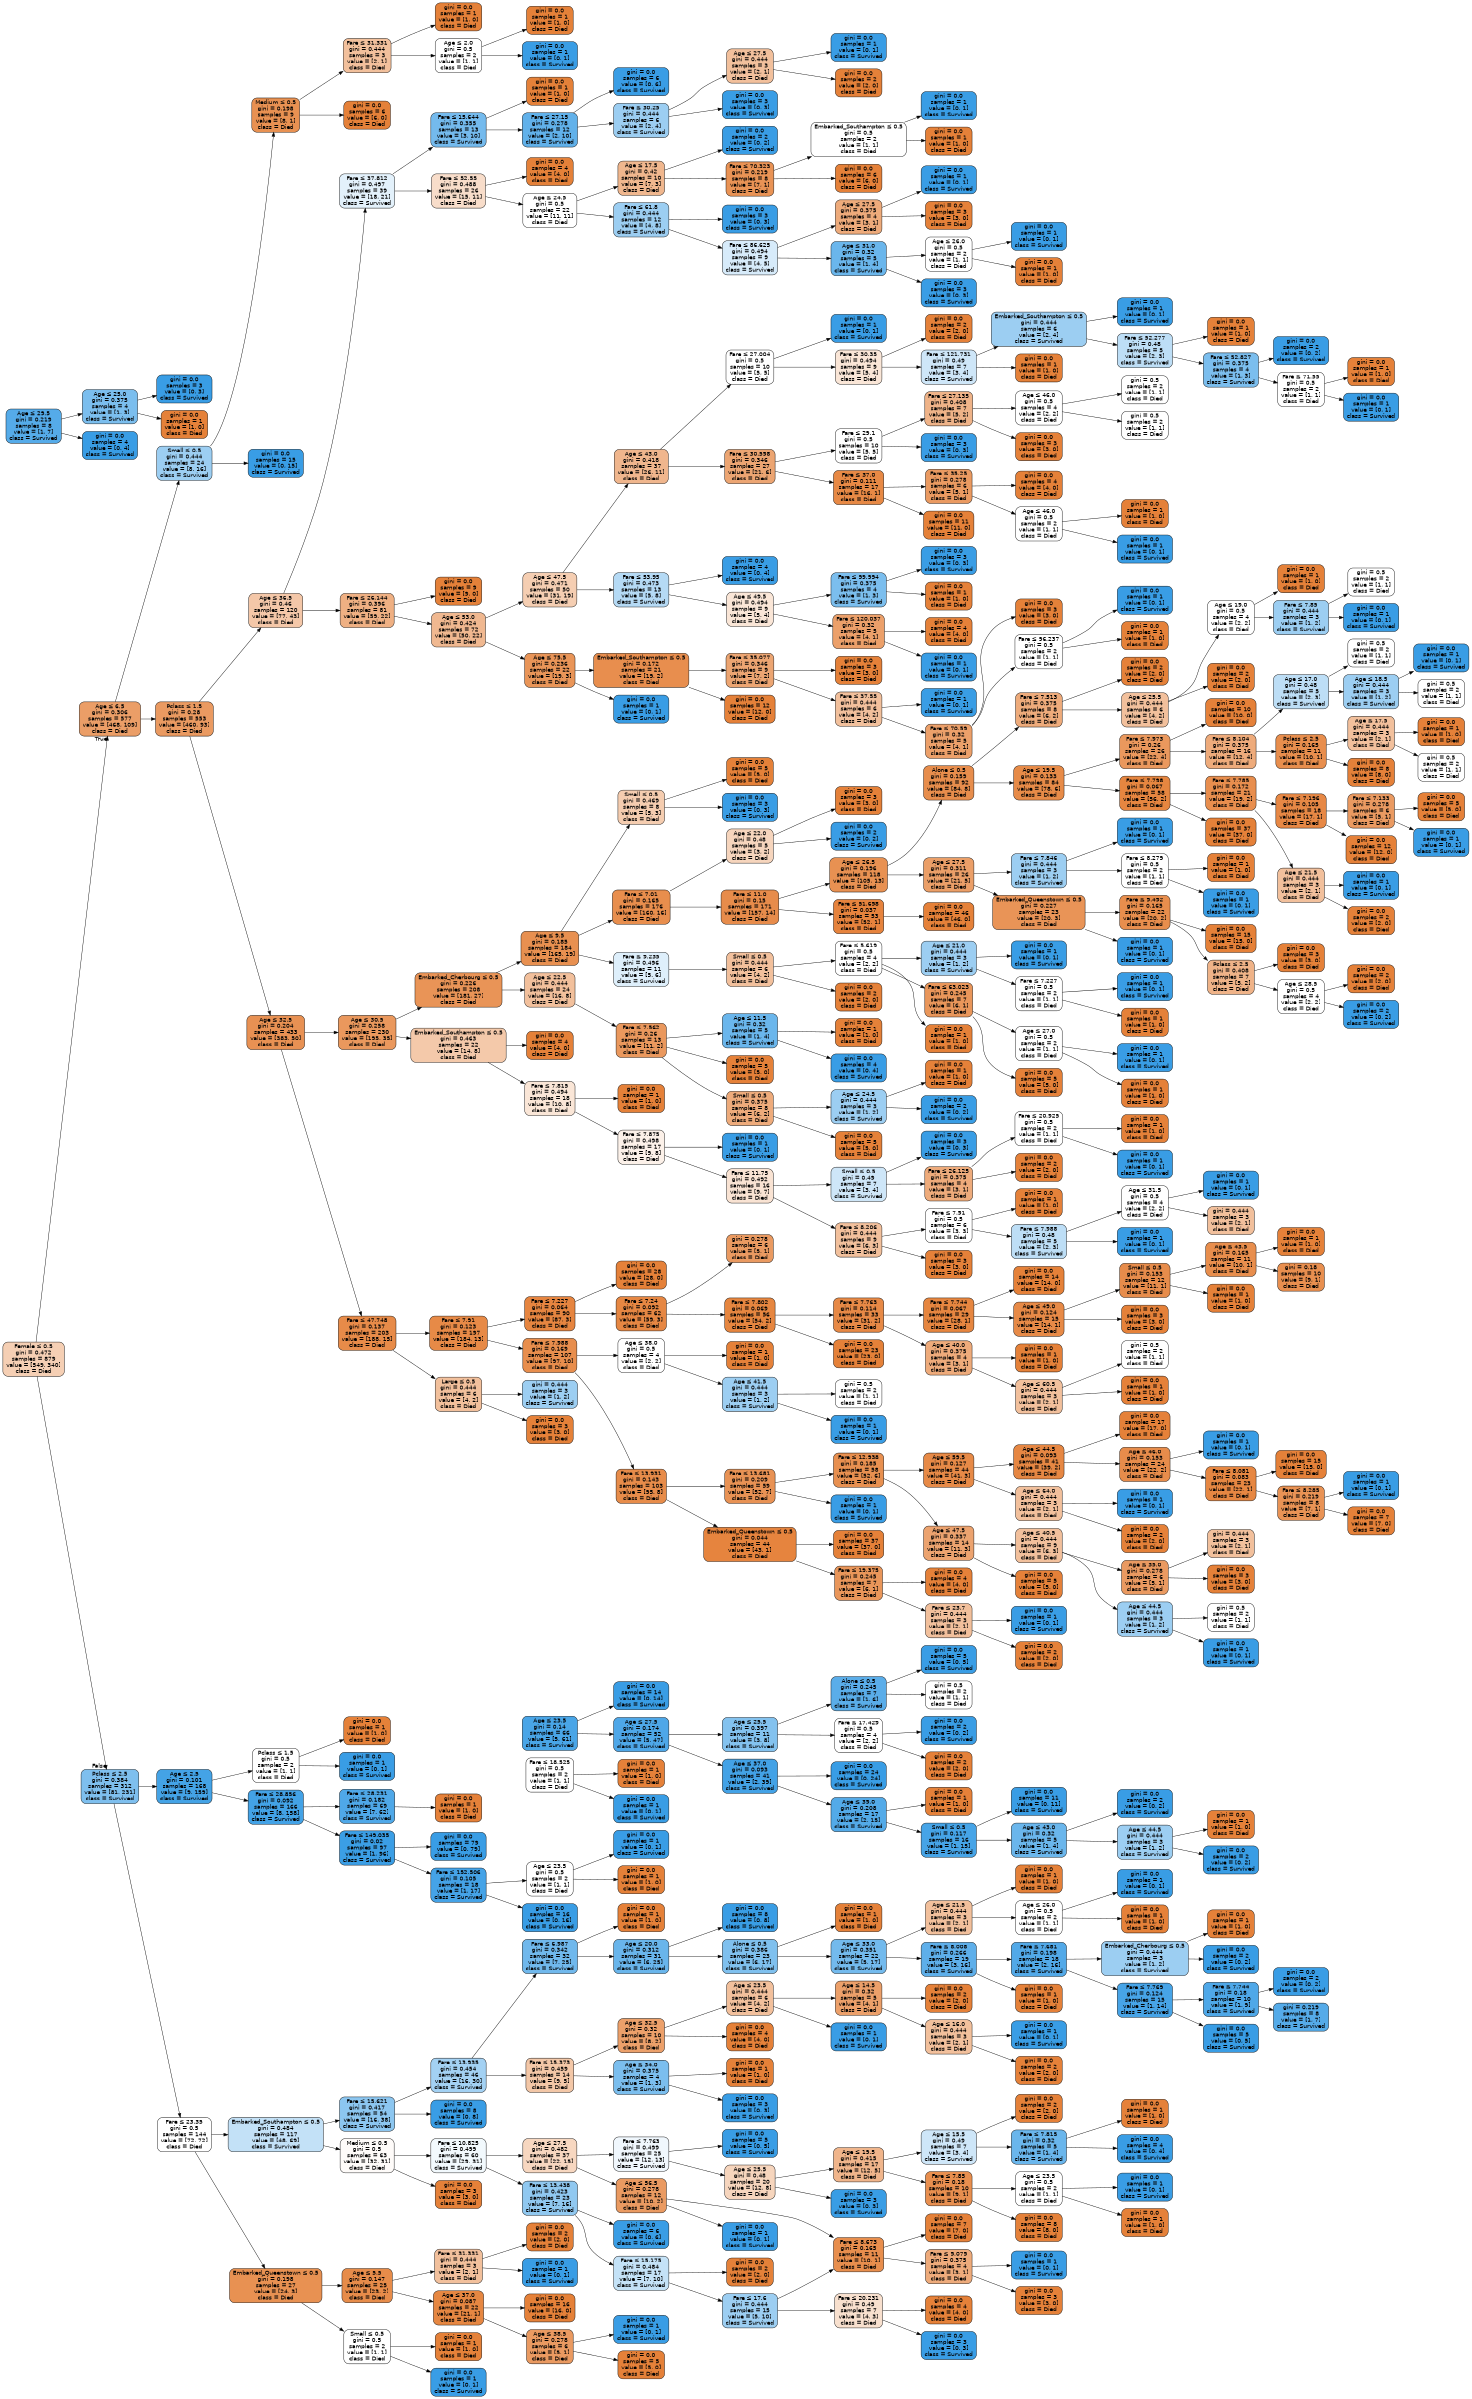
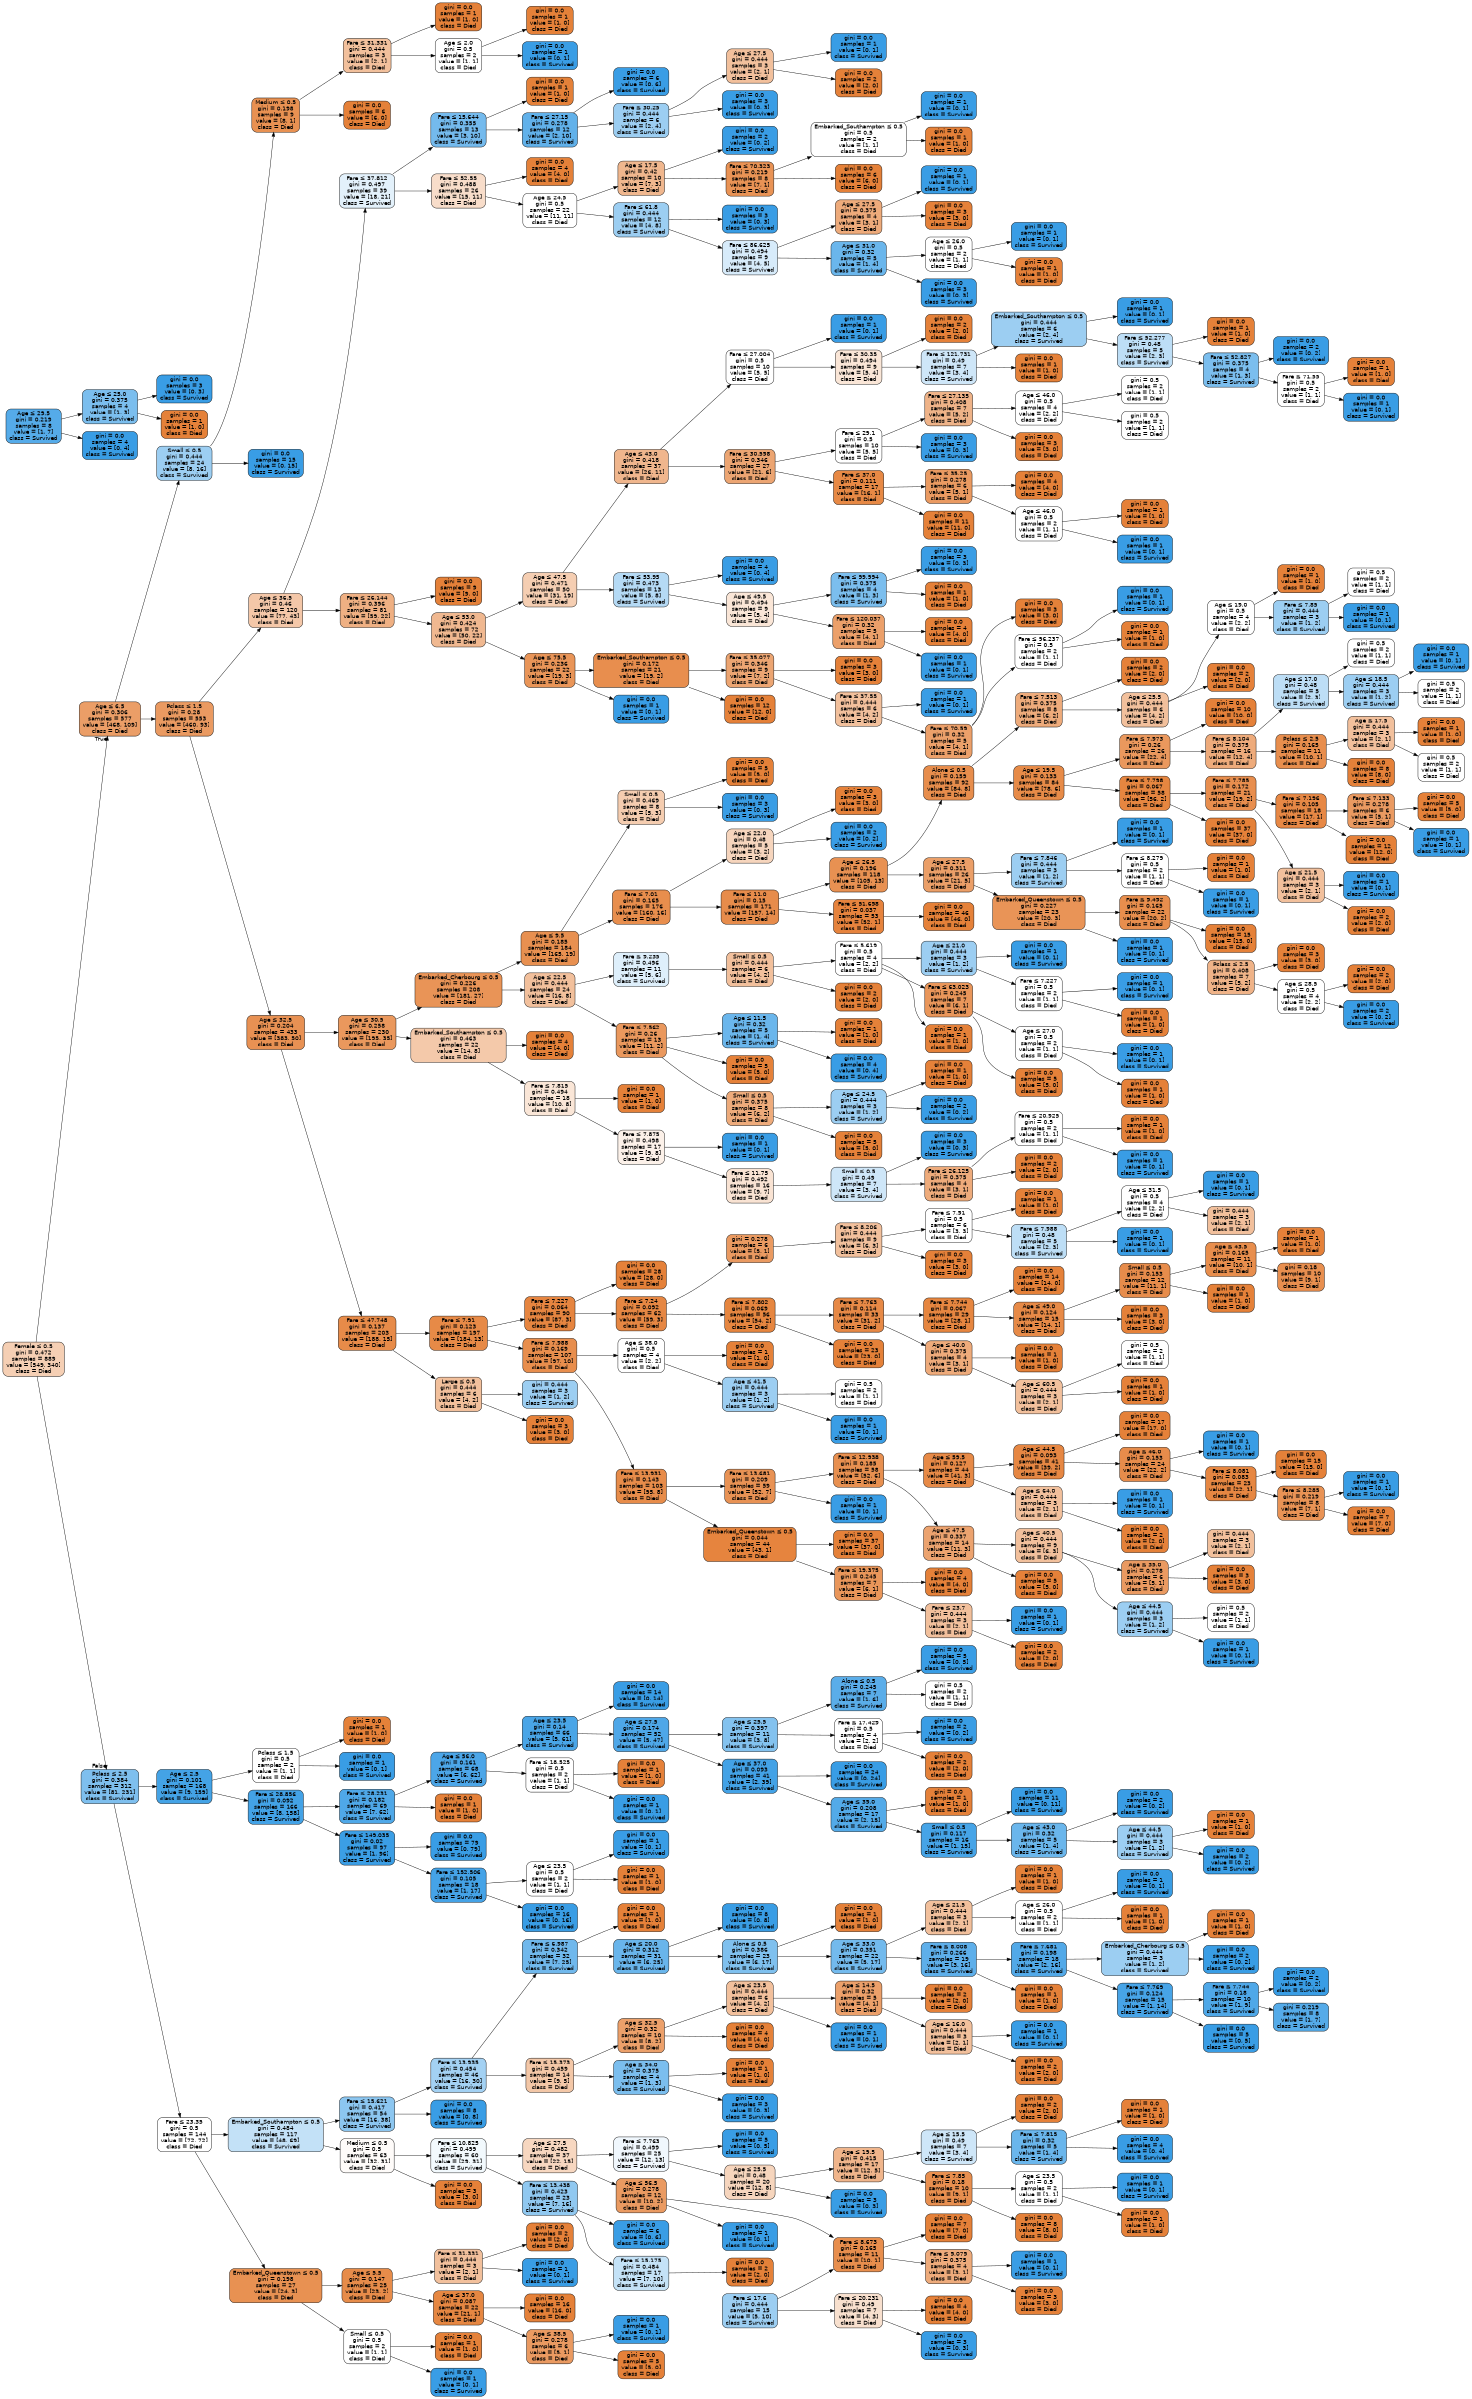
(594, 959) -> (592, 980)
(802, 1212) -> (802, 1244)
(34, 1359) -> (34, 1359)
none -> (458, 1769)
(694, 2291) -> none
